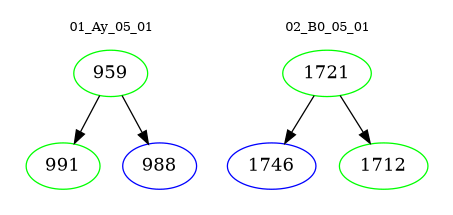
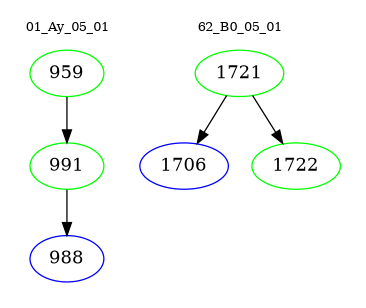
(328, 28) -> (240, 28)
(132, 114) -> (67, 206)
(272, 166) -> (184, 166)
(384, 166) -> (296, 166)
